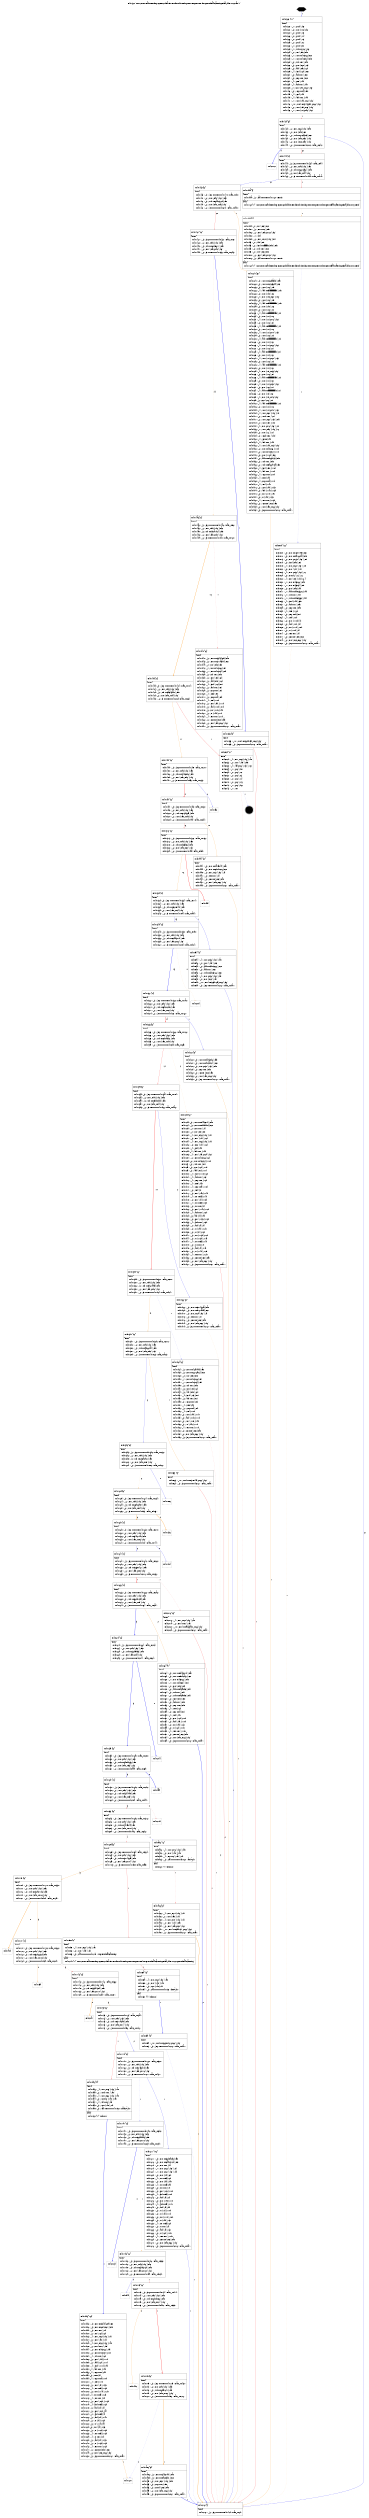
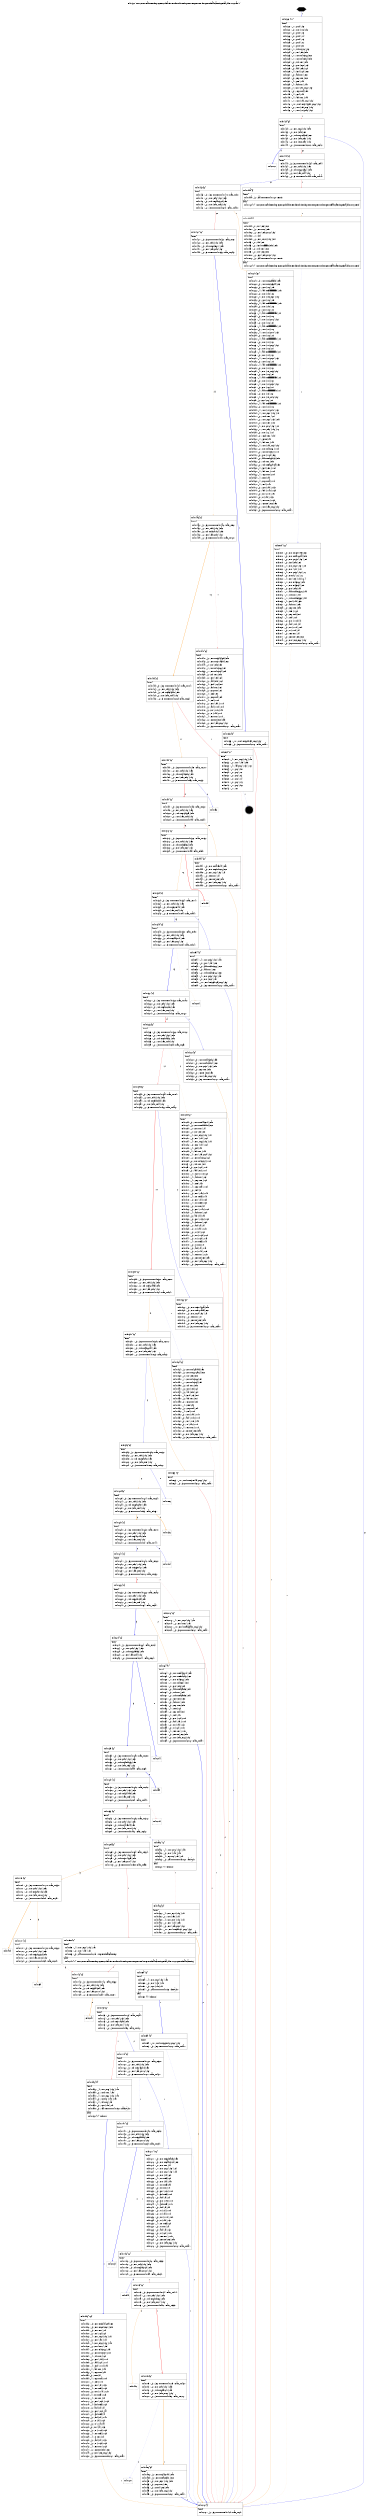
(142, 1967) -> (112, 1968)
(125, 2468) -> (137, 2502)
